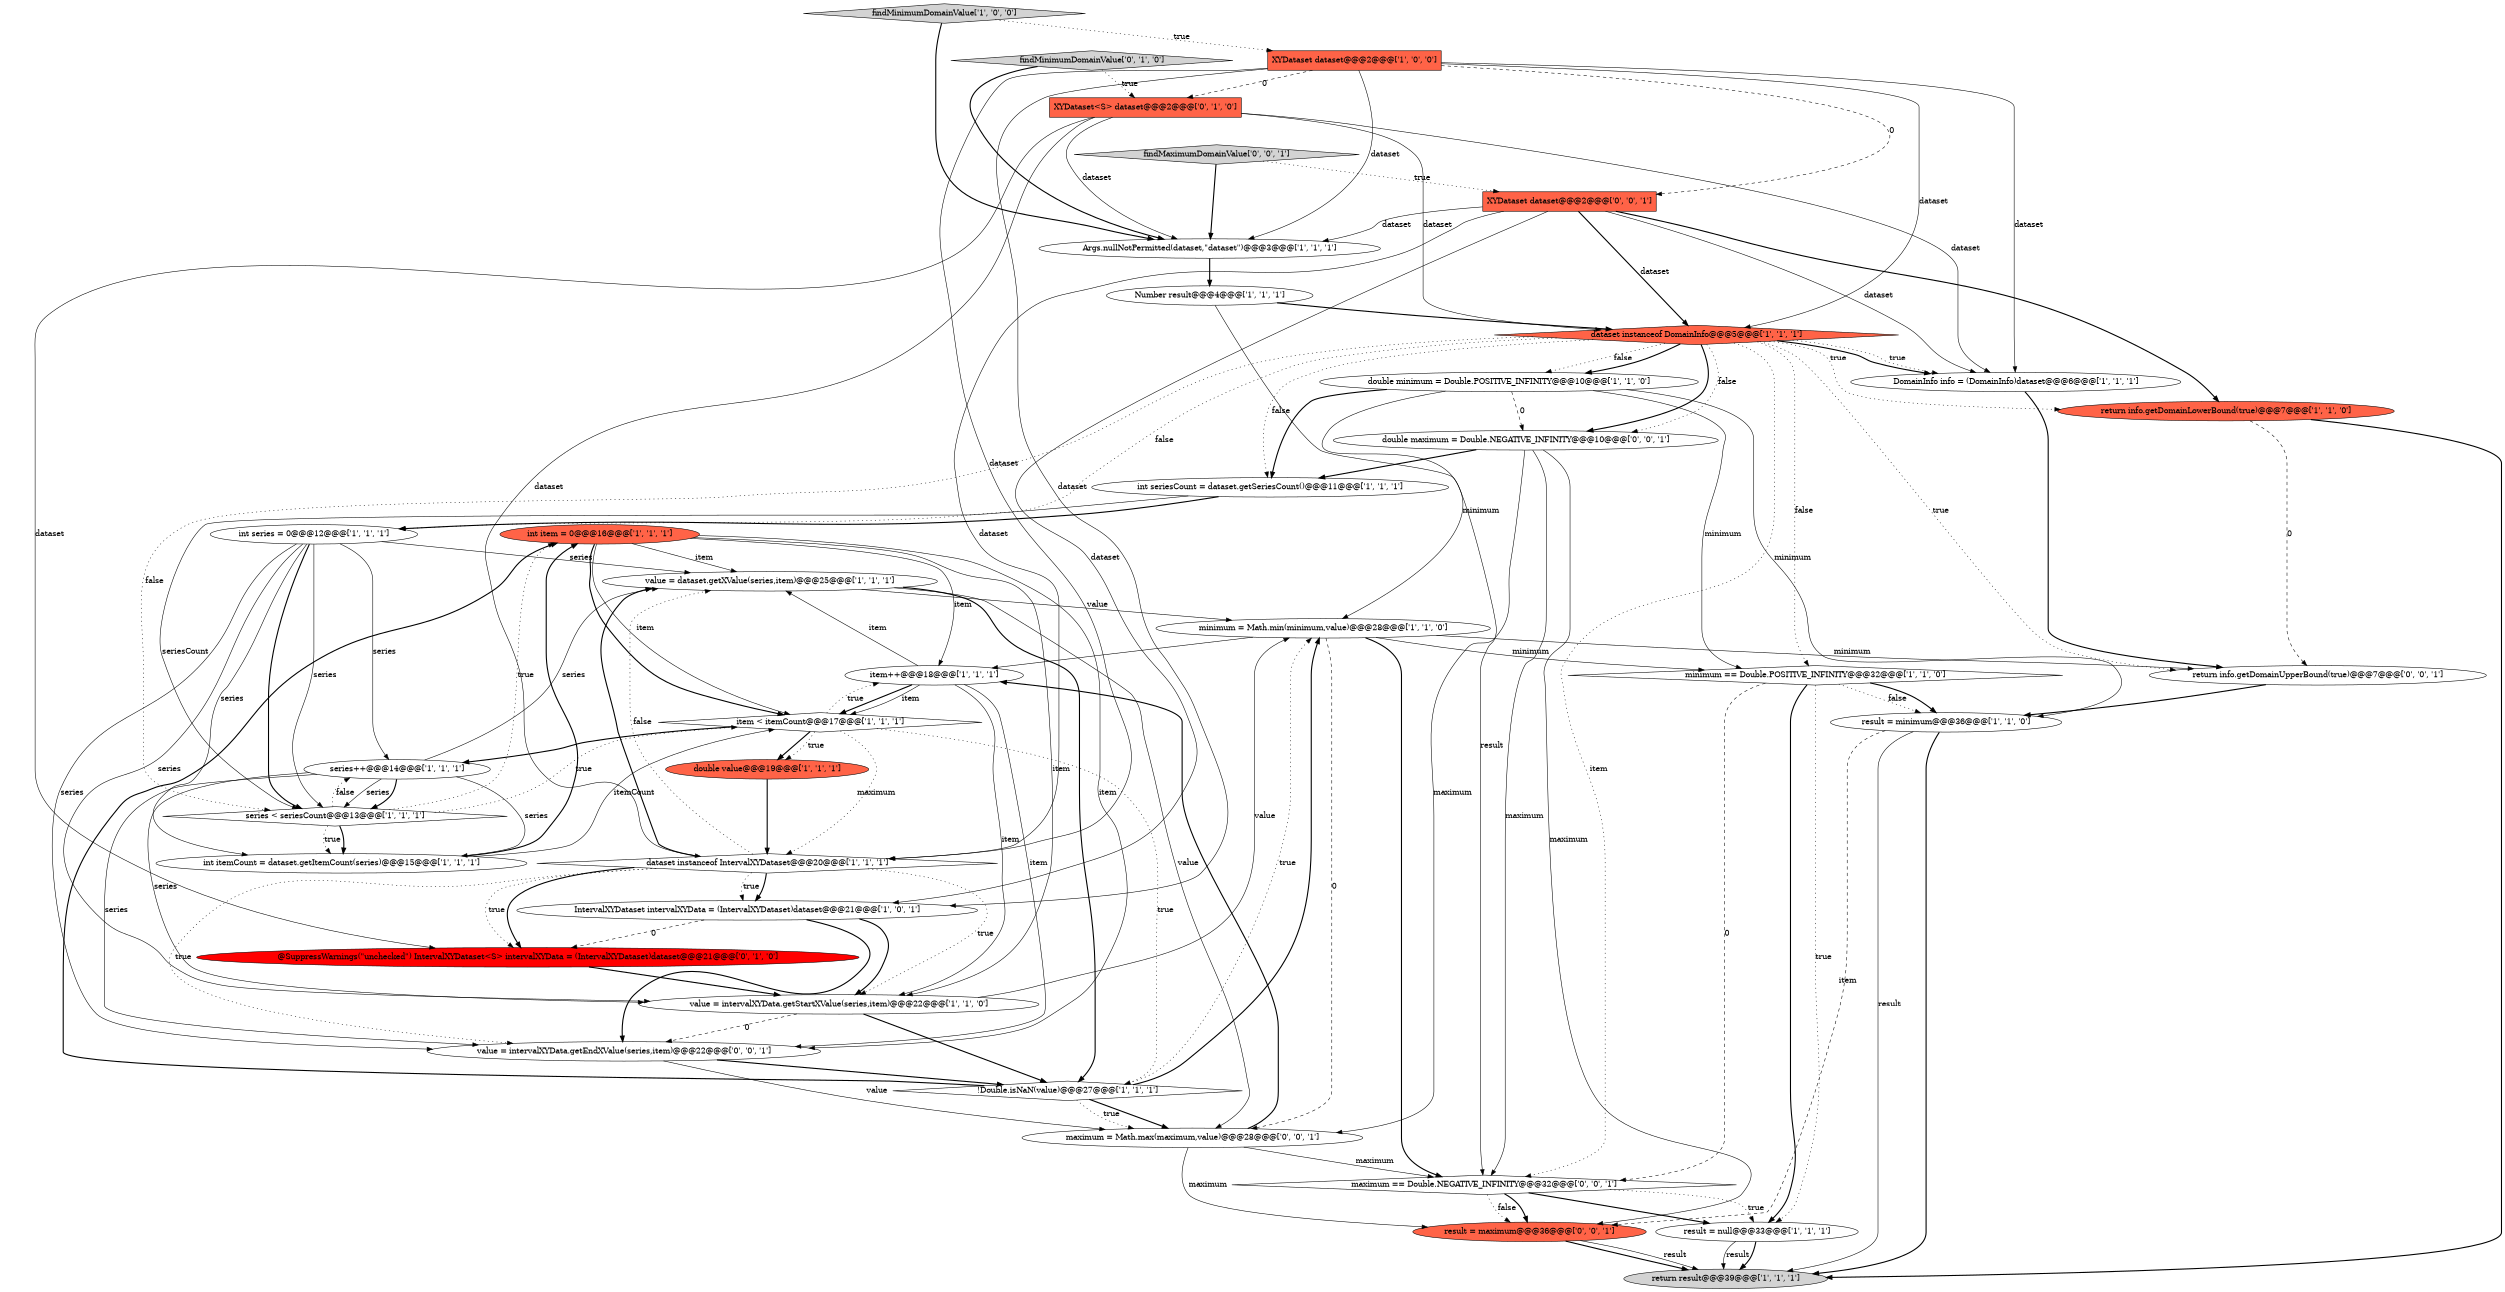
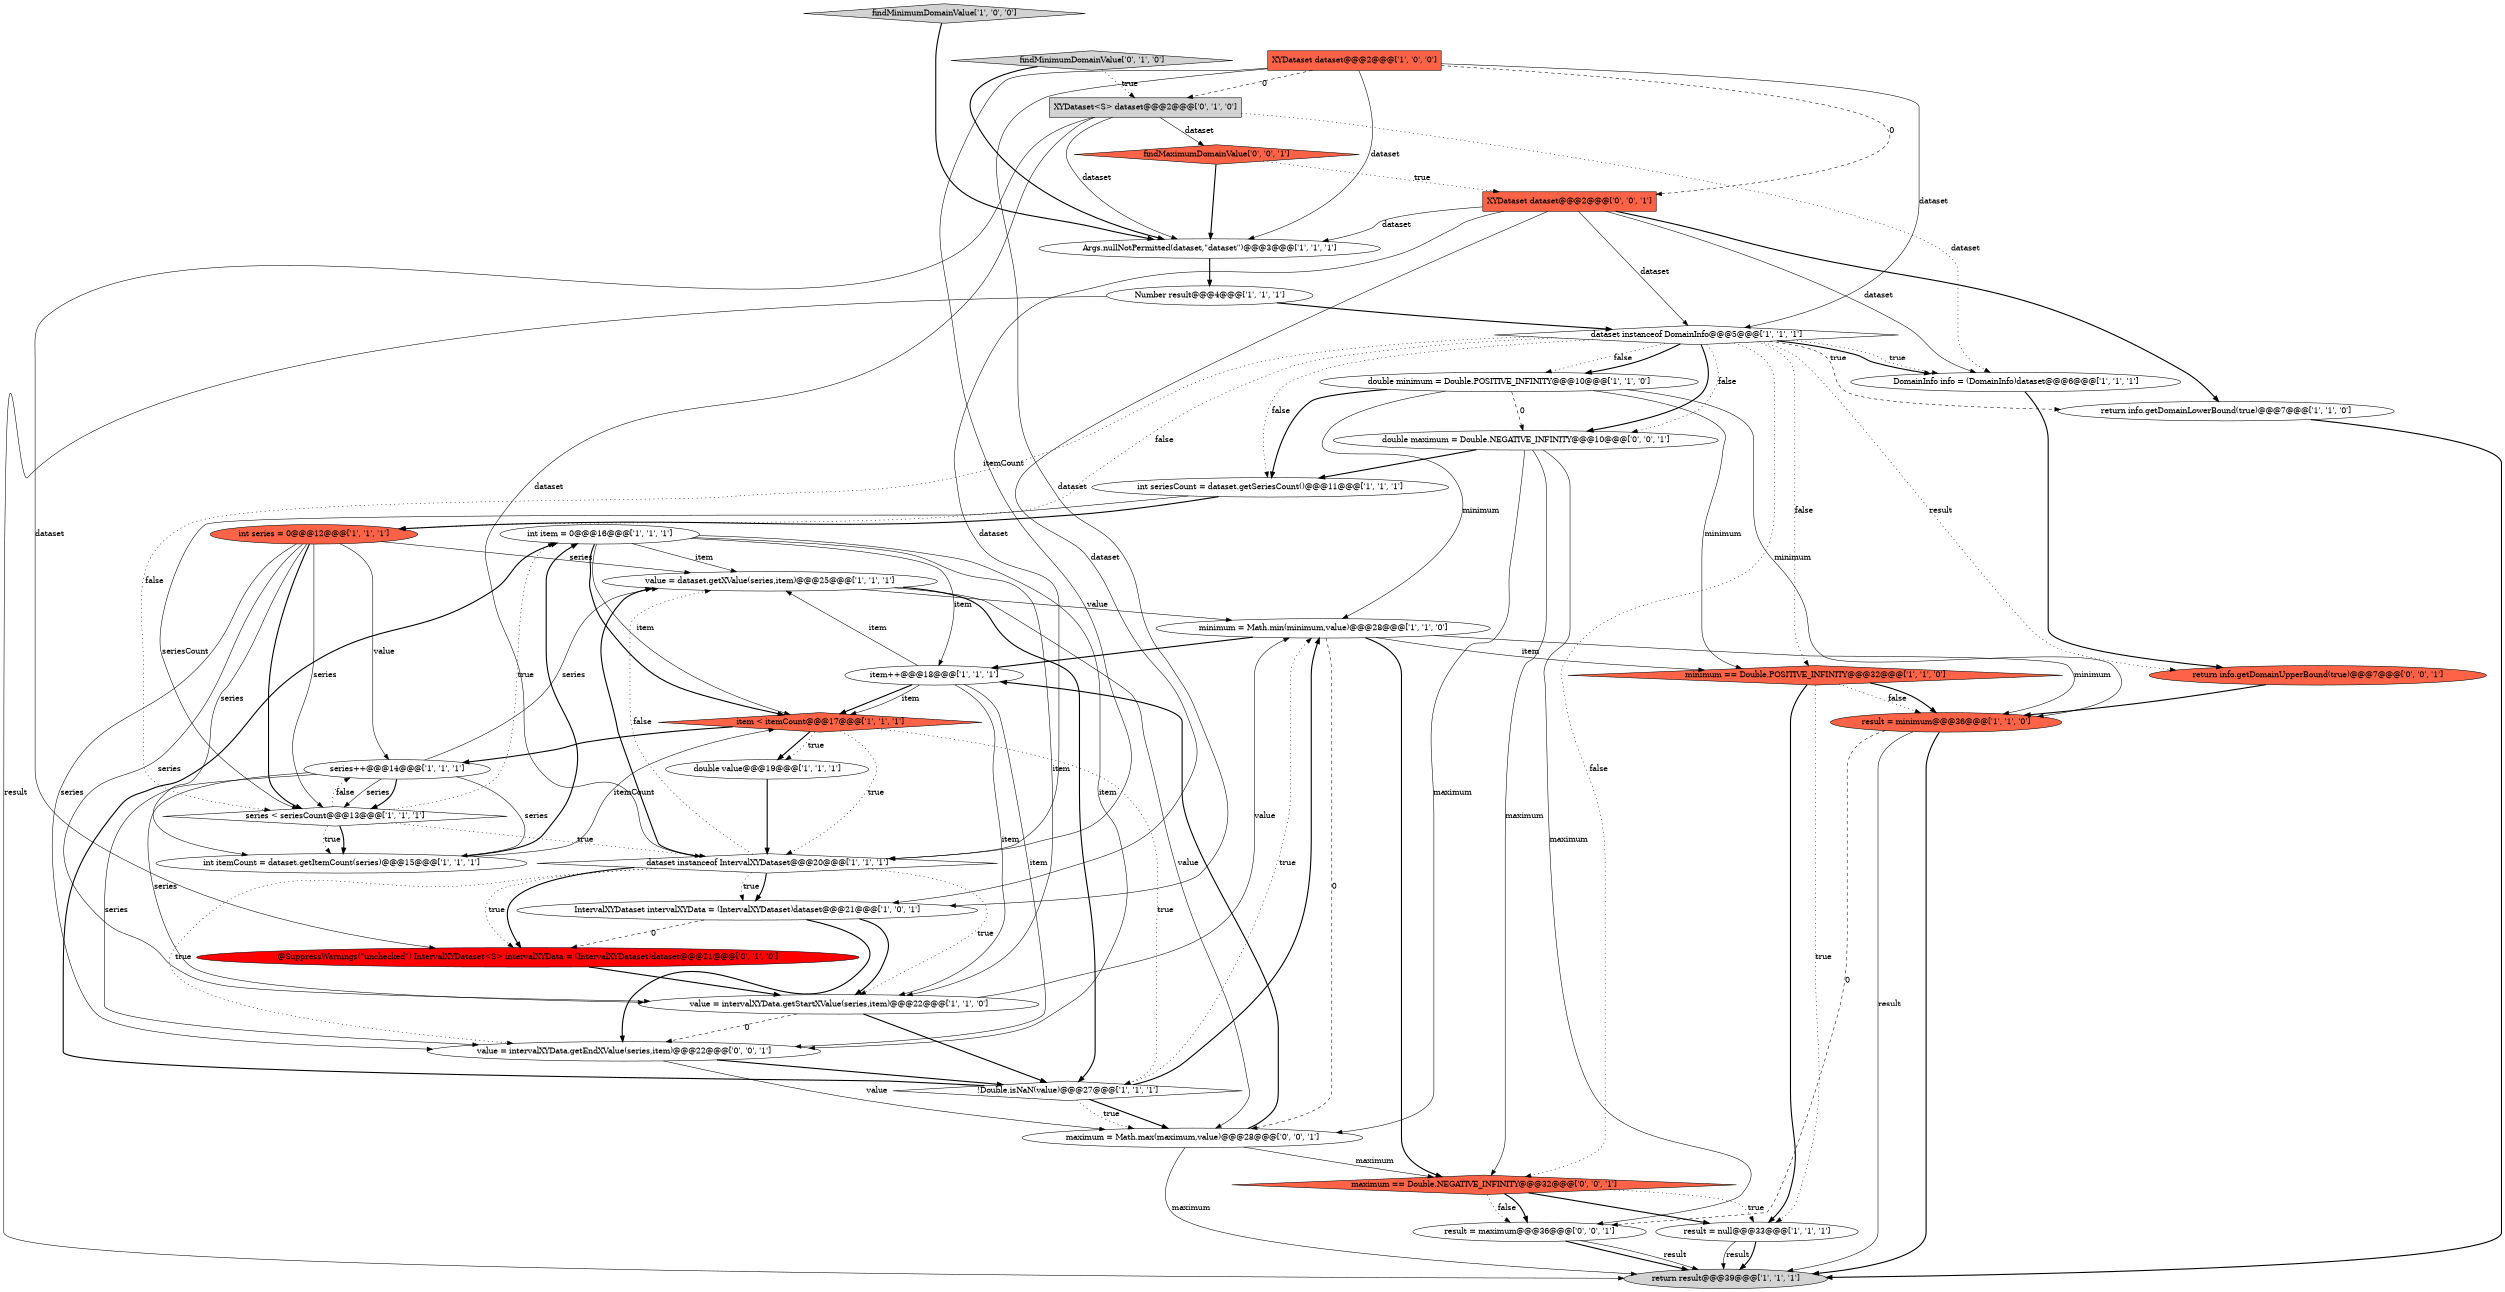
(1131, 35) -> none
(1859, 80) -> none
(1145, 108) -> (1145, 108)
(1217, 155) -> (1217, 155)
(1663, 173) -> (1663, 173)
(1423, 223) -> (1179, 130)
(1631, 266) -> (1631, 266)
(1696, 335) -> (1696, 335)
(1900, 402) -> (1900, 402)
(2226, 411) -> (2226, 411)
(1004, 464) -> (1004, 464)
(1941, 511) -> (1941, 511)
(314, 534) -> (314, 534)
(600, 534) -> (600, 534)
(2287, 535) -> none
(384, 652) -> (384, 652)
(1125, 652) -> (1125, 652)
(1531, 652) -> (1531, 652)
(1812, 655) -> (1797, 655)
(1482, 660) -> (4, 1024)
(1815, 675) -> (1815, 675)
(2318, 675) -> (2318, 675)
(847, 695) -> none
(820, 722) -> (820, 722)
(1946, 722) -> (1946, 722)
(572, 762) -> (546, 839)
(767, 769) -> (767, 769)
(1599, 769) -> (1599, 769)
(876, 793) -> (876, 793)
(1725, 957) -> none
(1848, 981) -> (1848, 981)
(1484, 1185) -> (1484, 1185)
(1279, 1216) -> (1364, 1253)
(1530, 1232) -> (1530, 1232)
